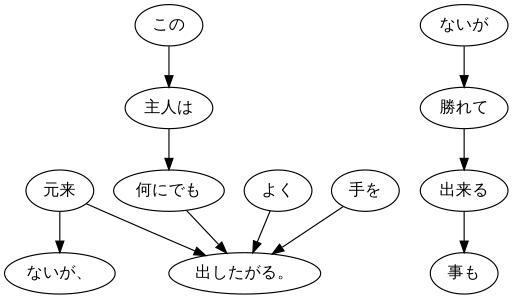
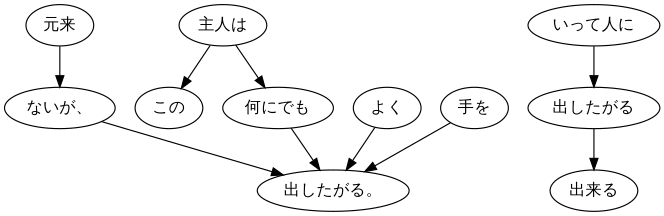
(464, 25) -> (594, 25)
(169, 61) -> (199, 62)
(464, 108) -> (594, 108)
(140, 227) -> (187, 147)
(464, 273) -> none
